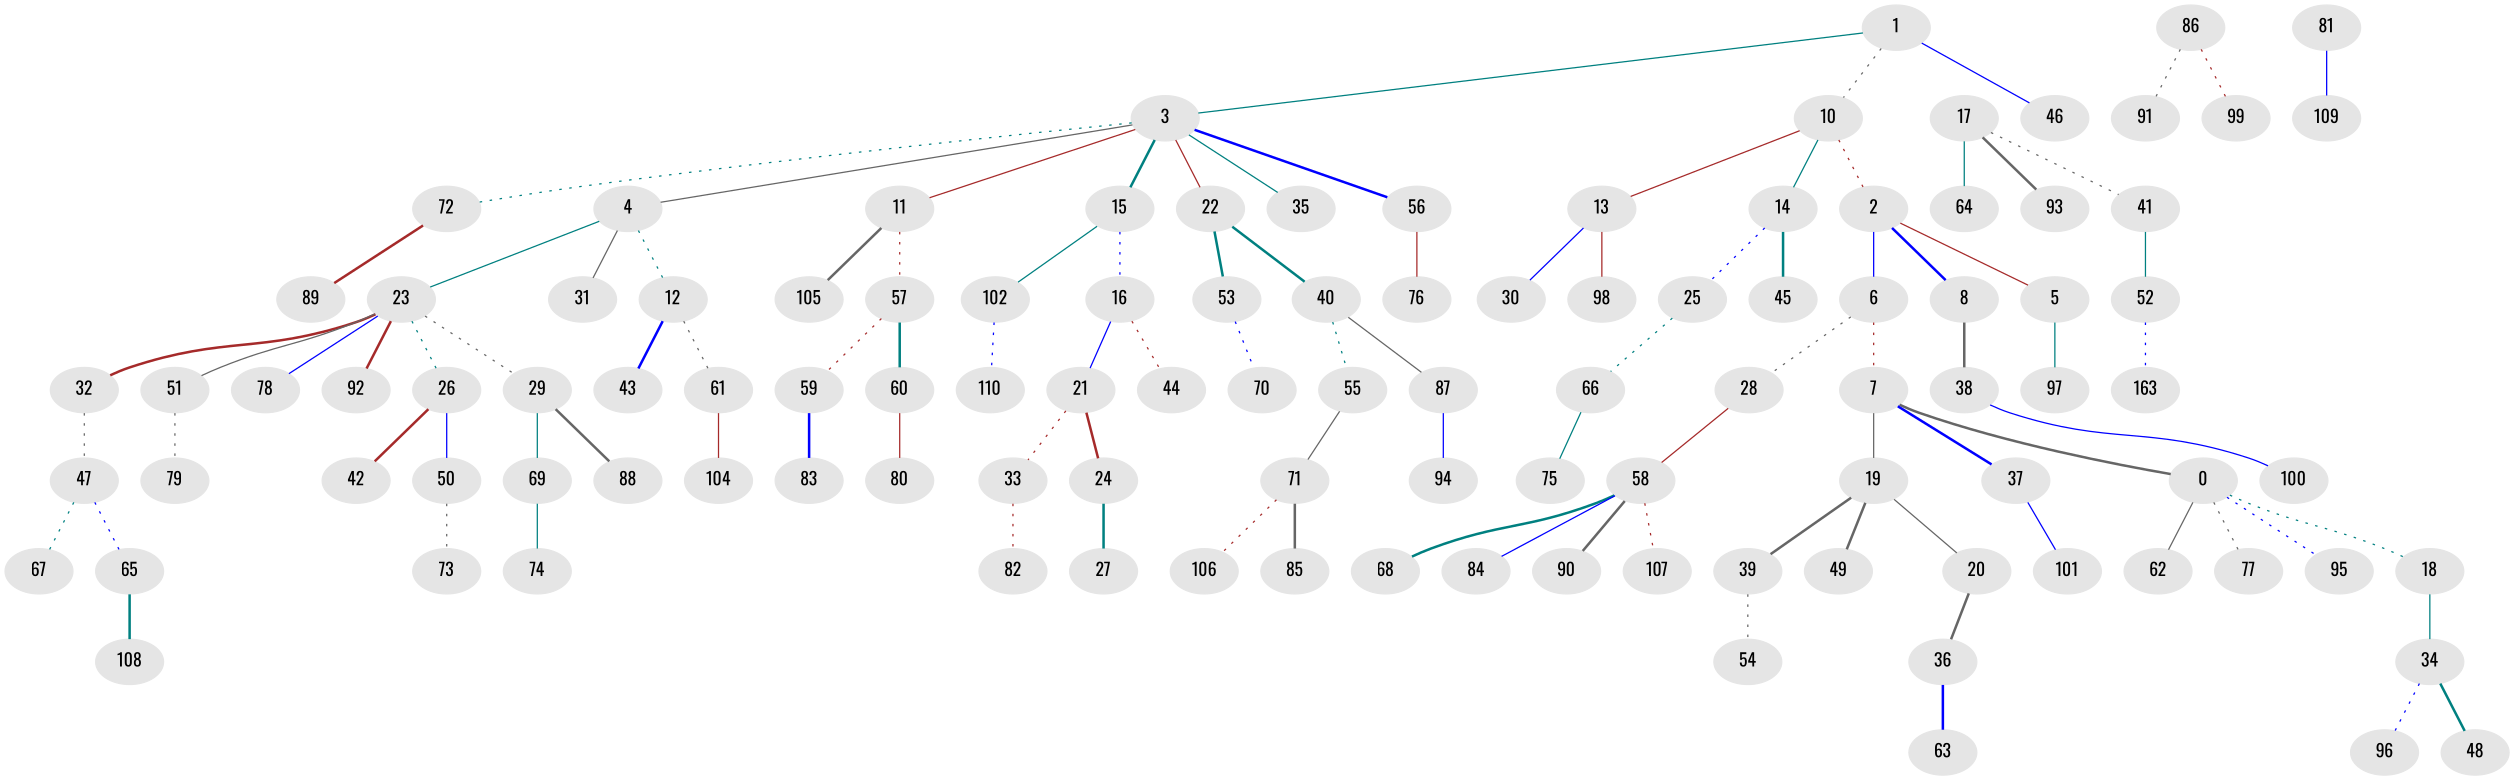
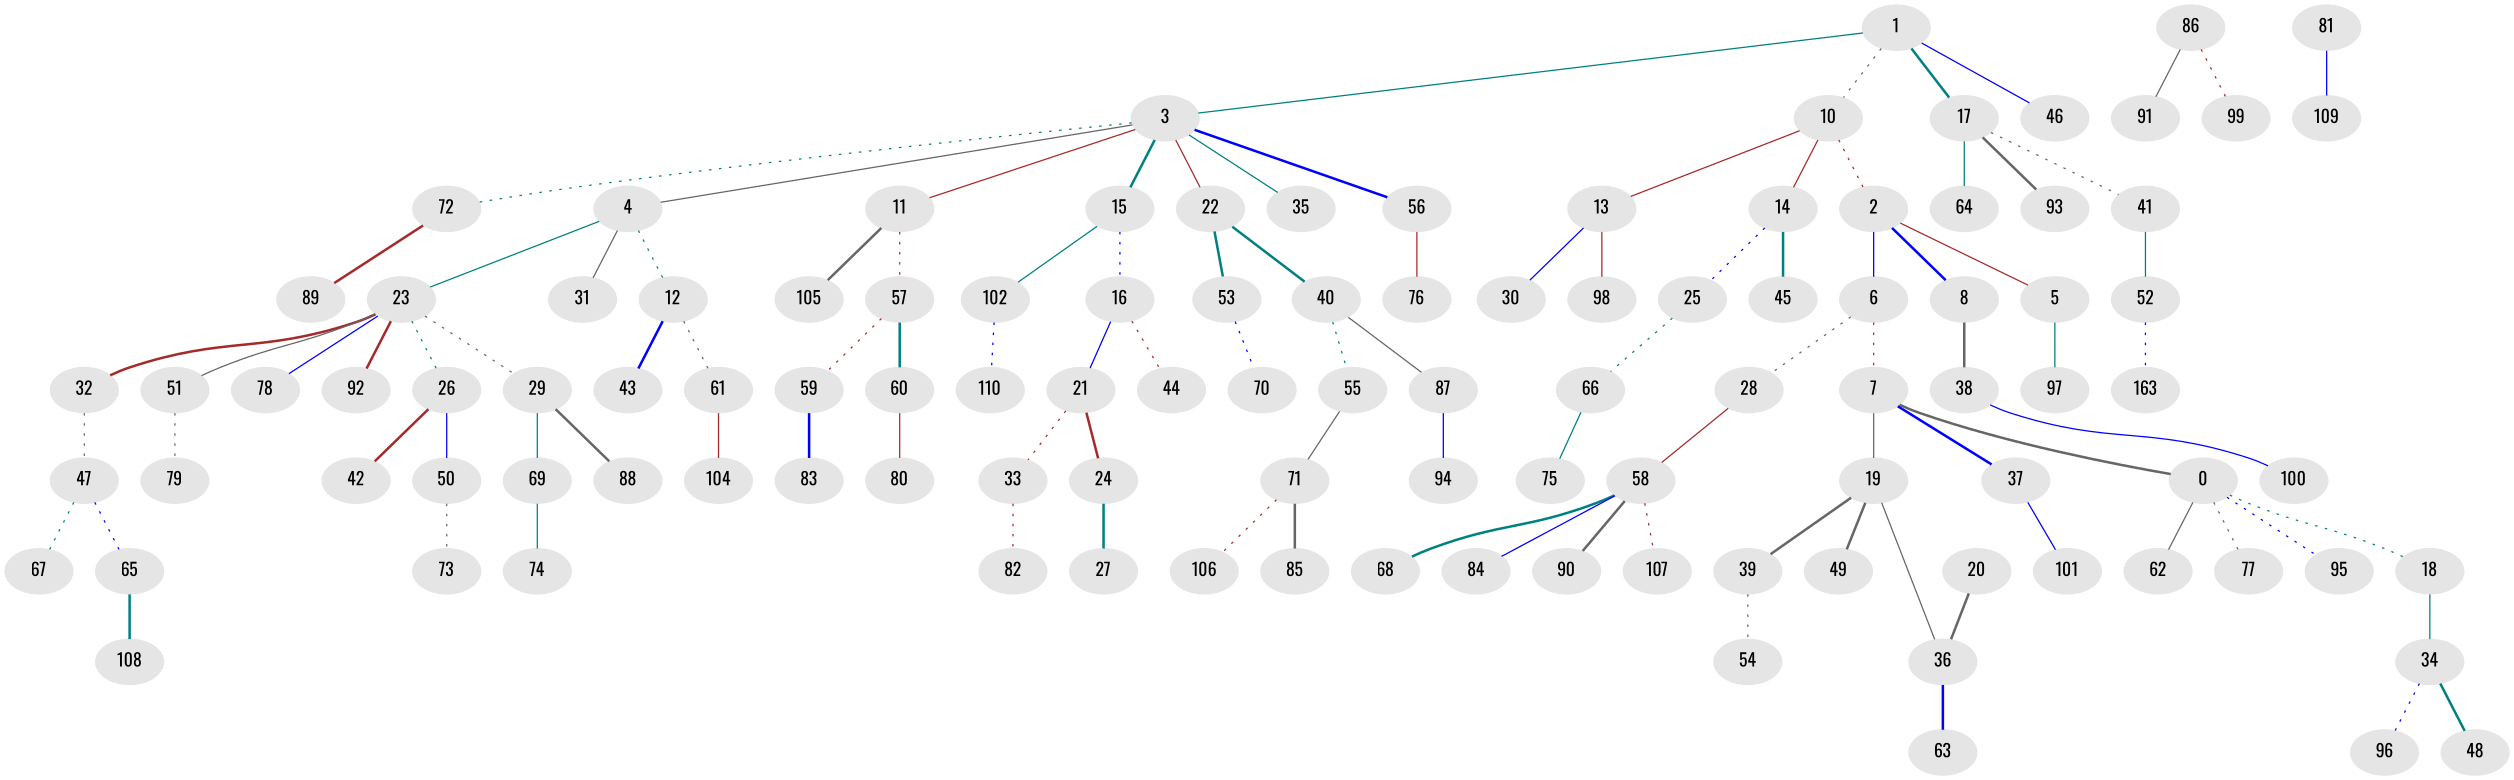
none -> (1930, 73)
(2168, 73) -> (2168, 73)
(1806, 164) -> (1806, 164)
(1925, 526) -> (1908, 571)
